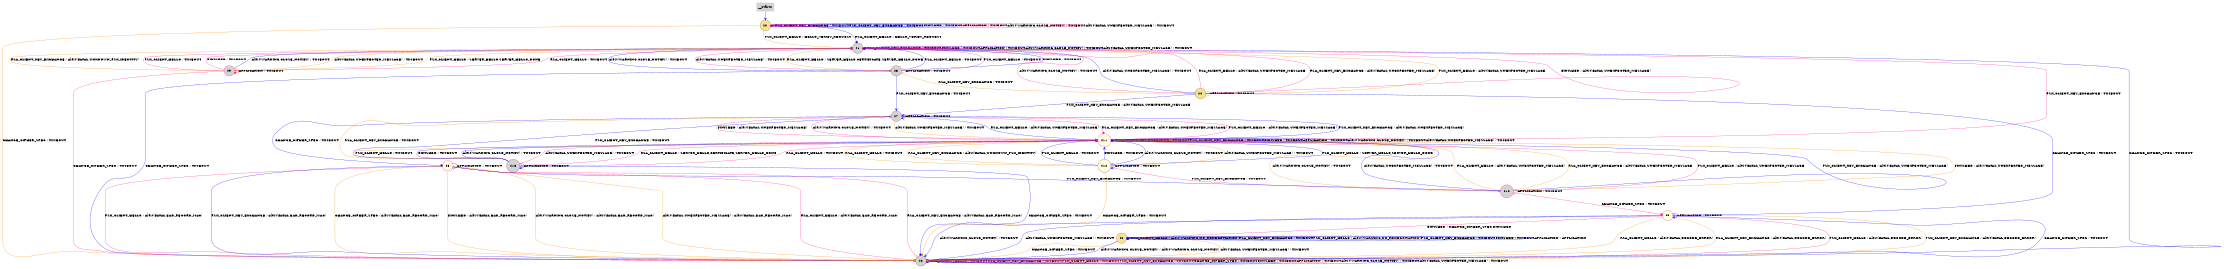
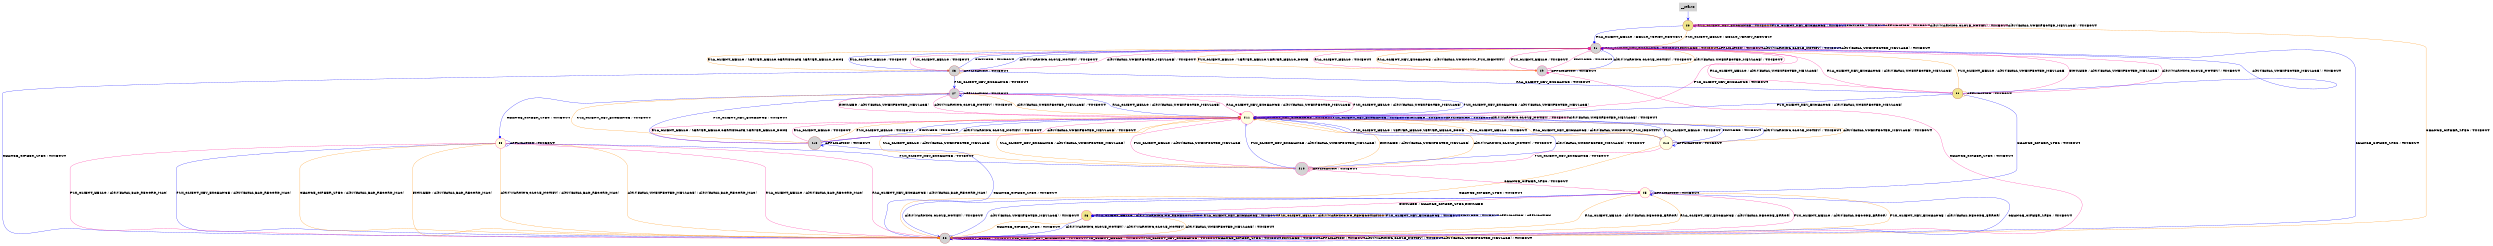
(1046, 91) -> (1455, 82)
(1050, 105) -> (1605, 110)
